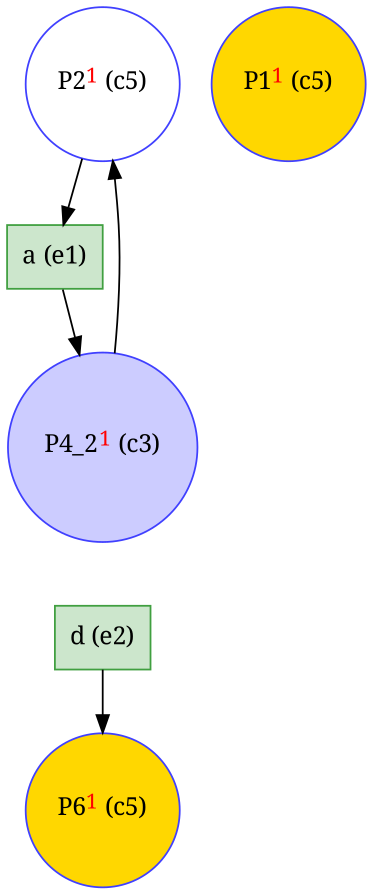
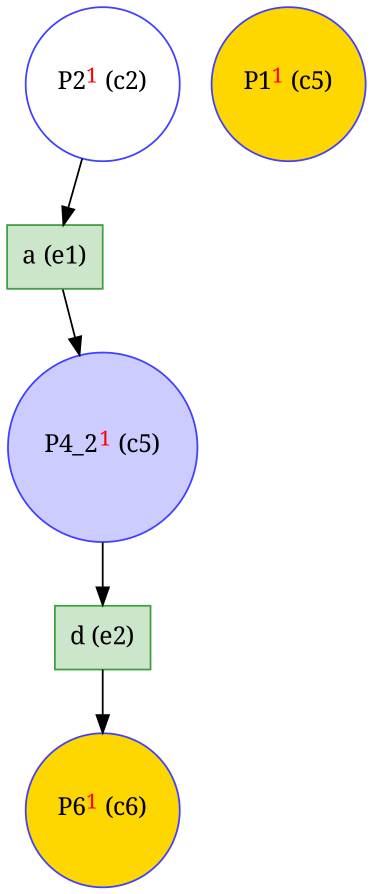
(123, 82) -> (123, 82)
(120, 266) -> (103, 565)
(136, 445) -> (136, 445)
(123, 808) -> (123, 808)
